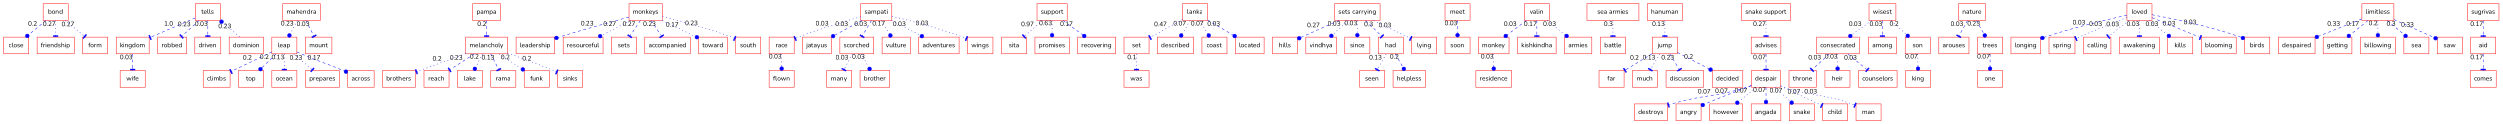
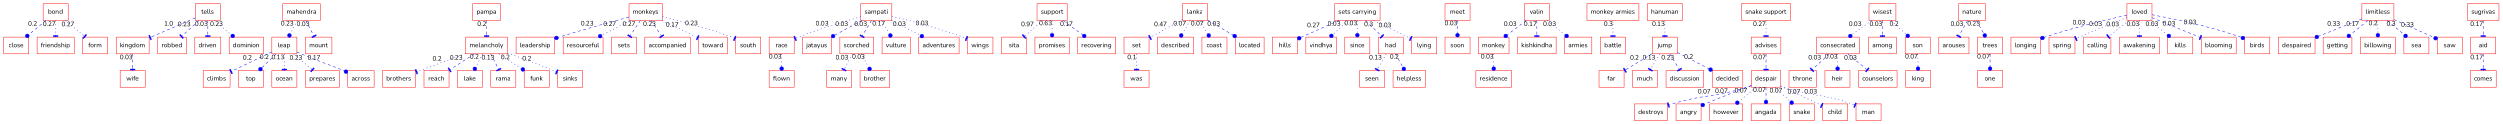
(1613, 12) -> (1613, 12)
(679, 28) -> (679, 28)
(231, 30) -> (223, 28)
